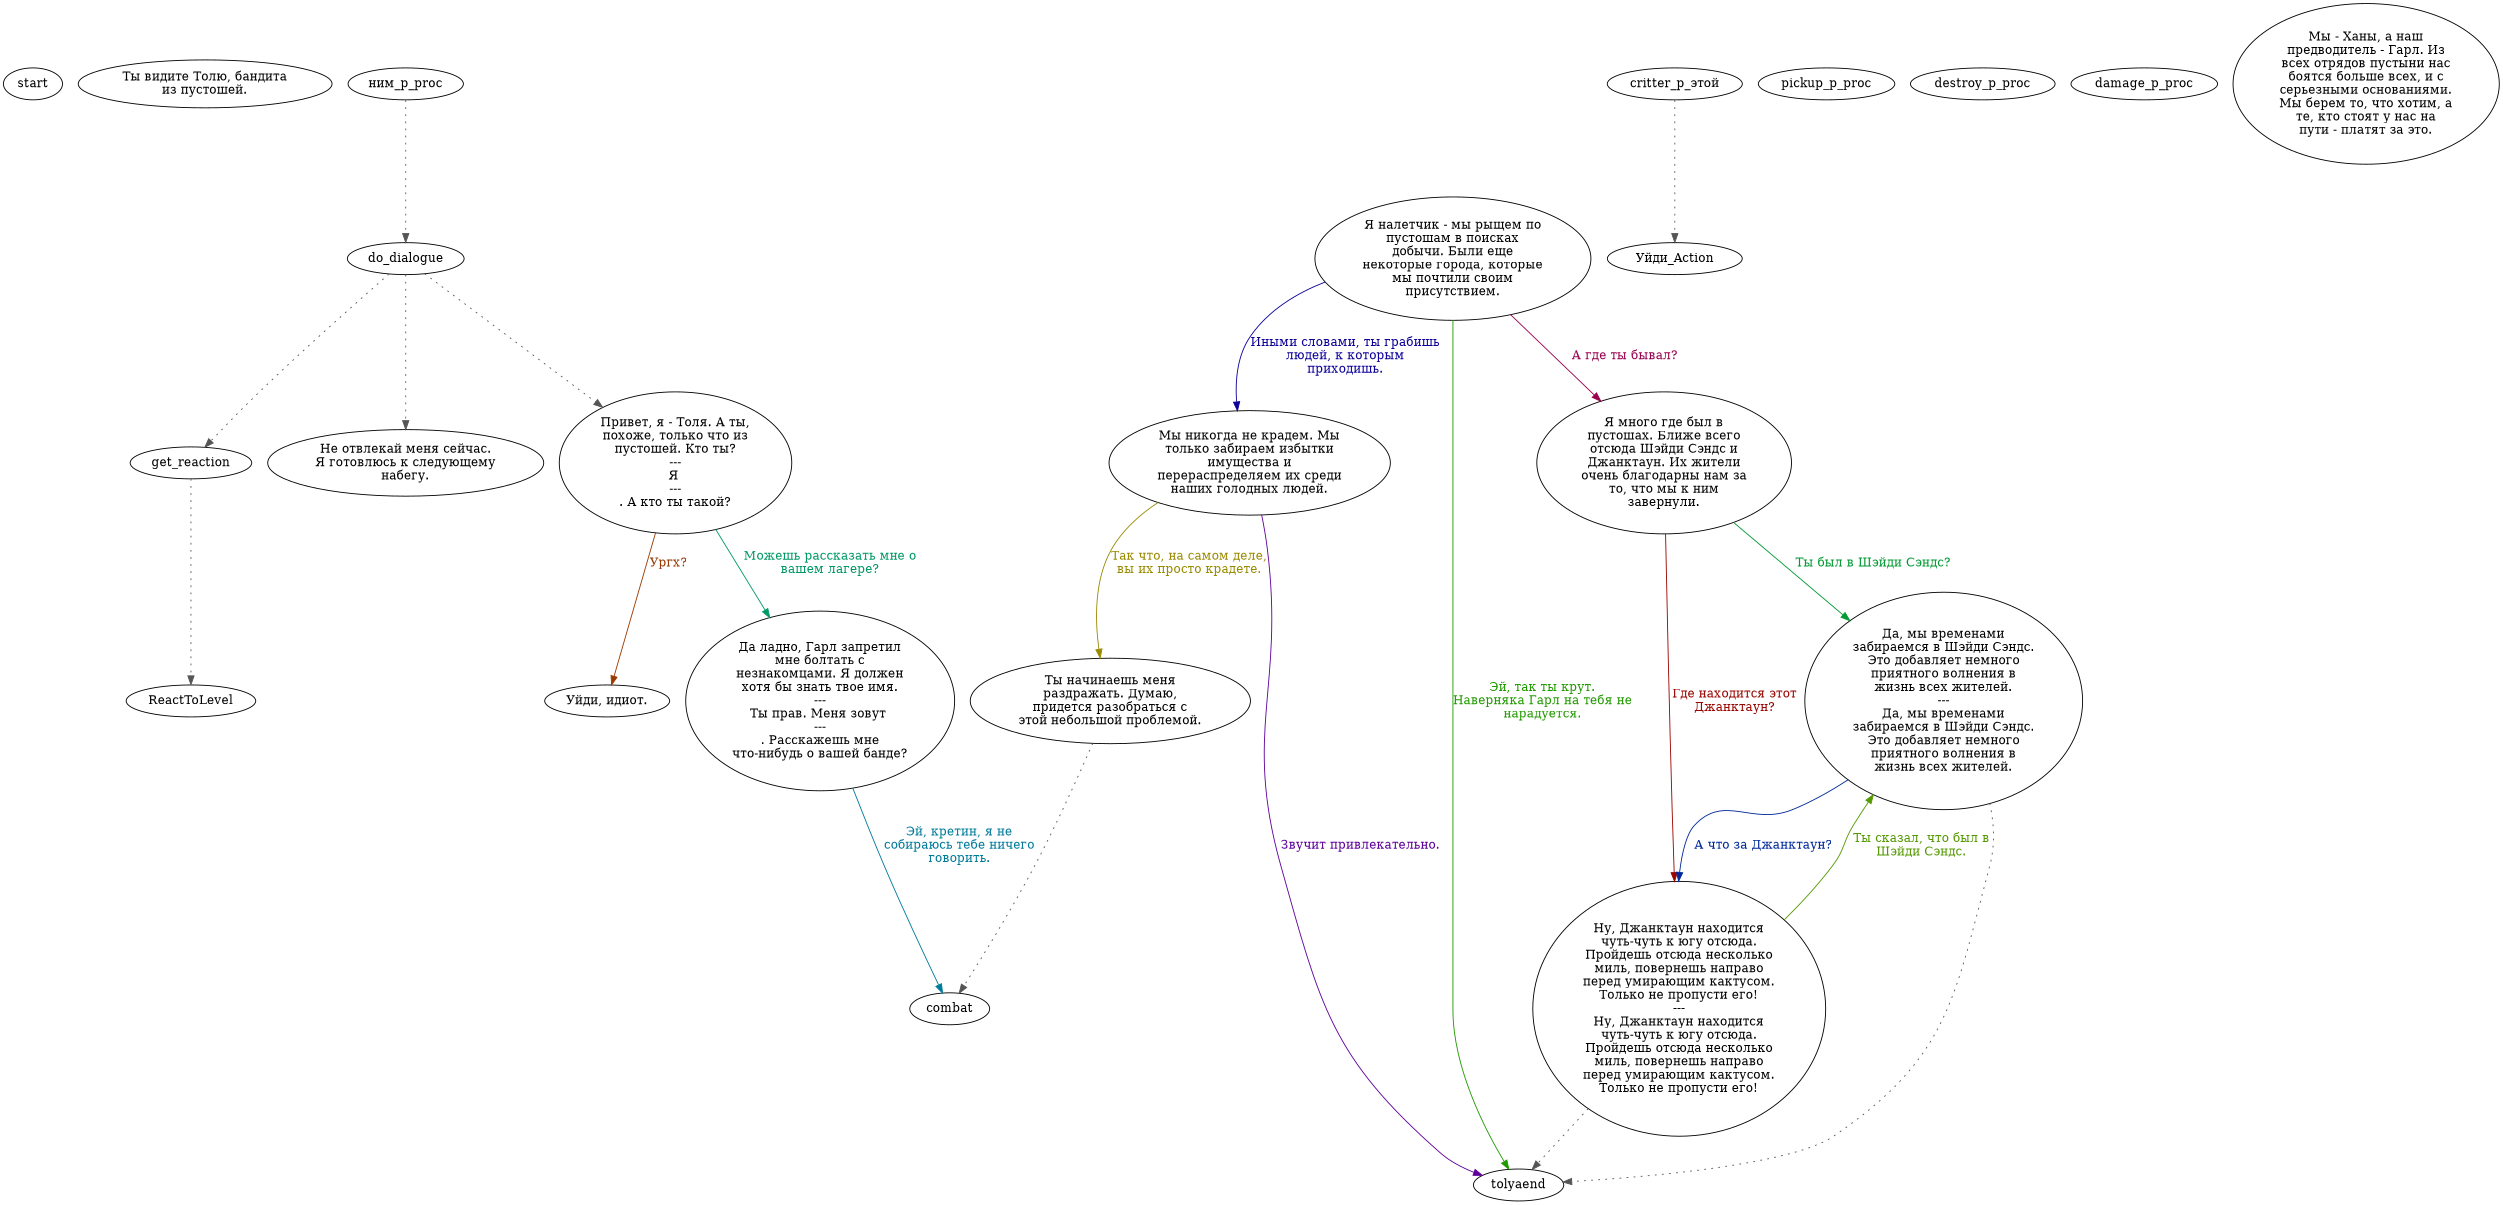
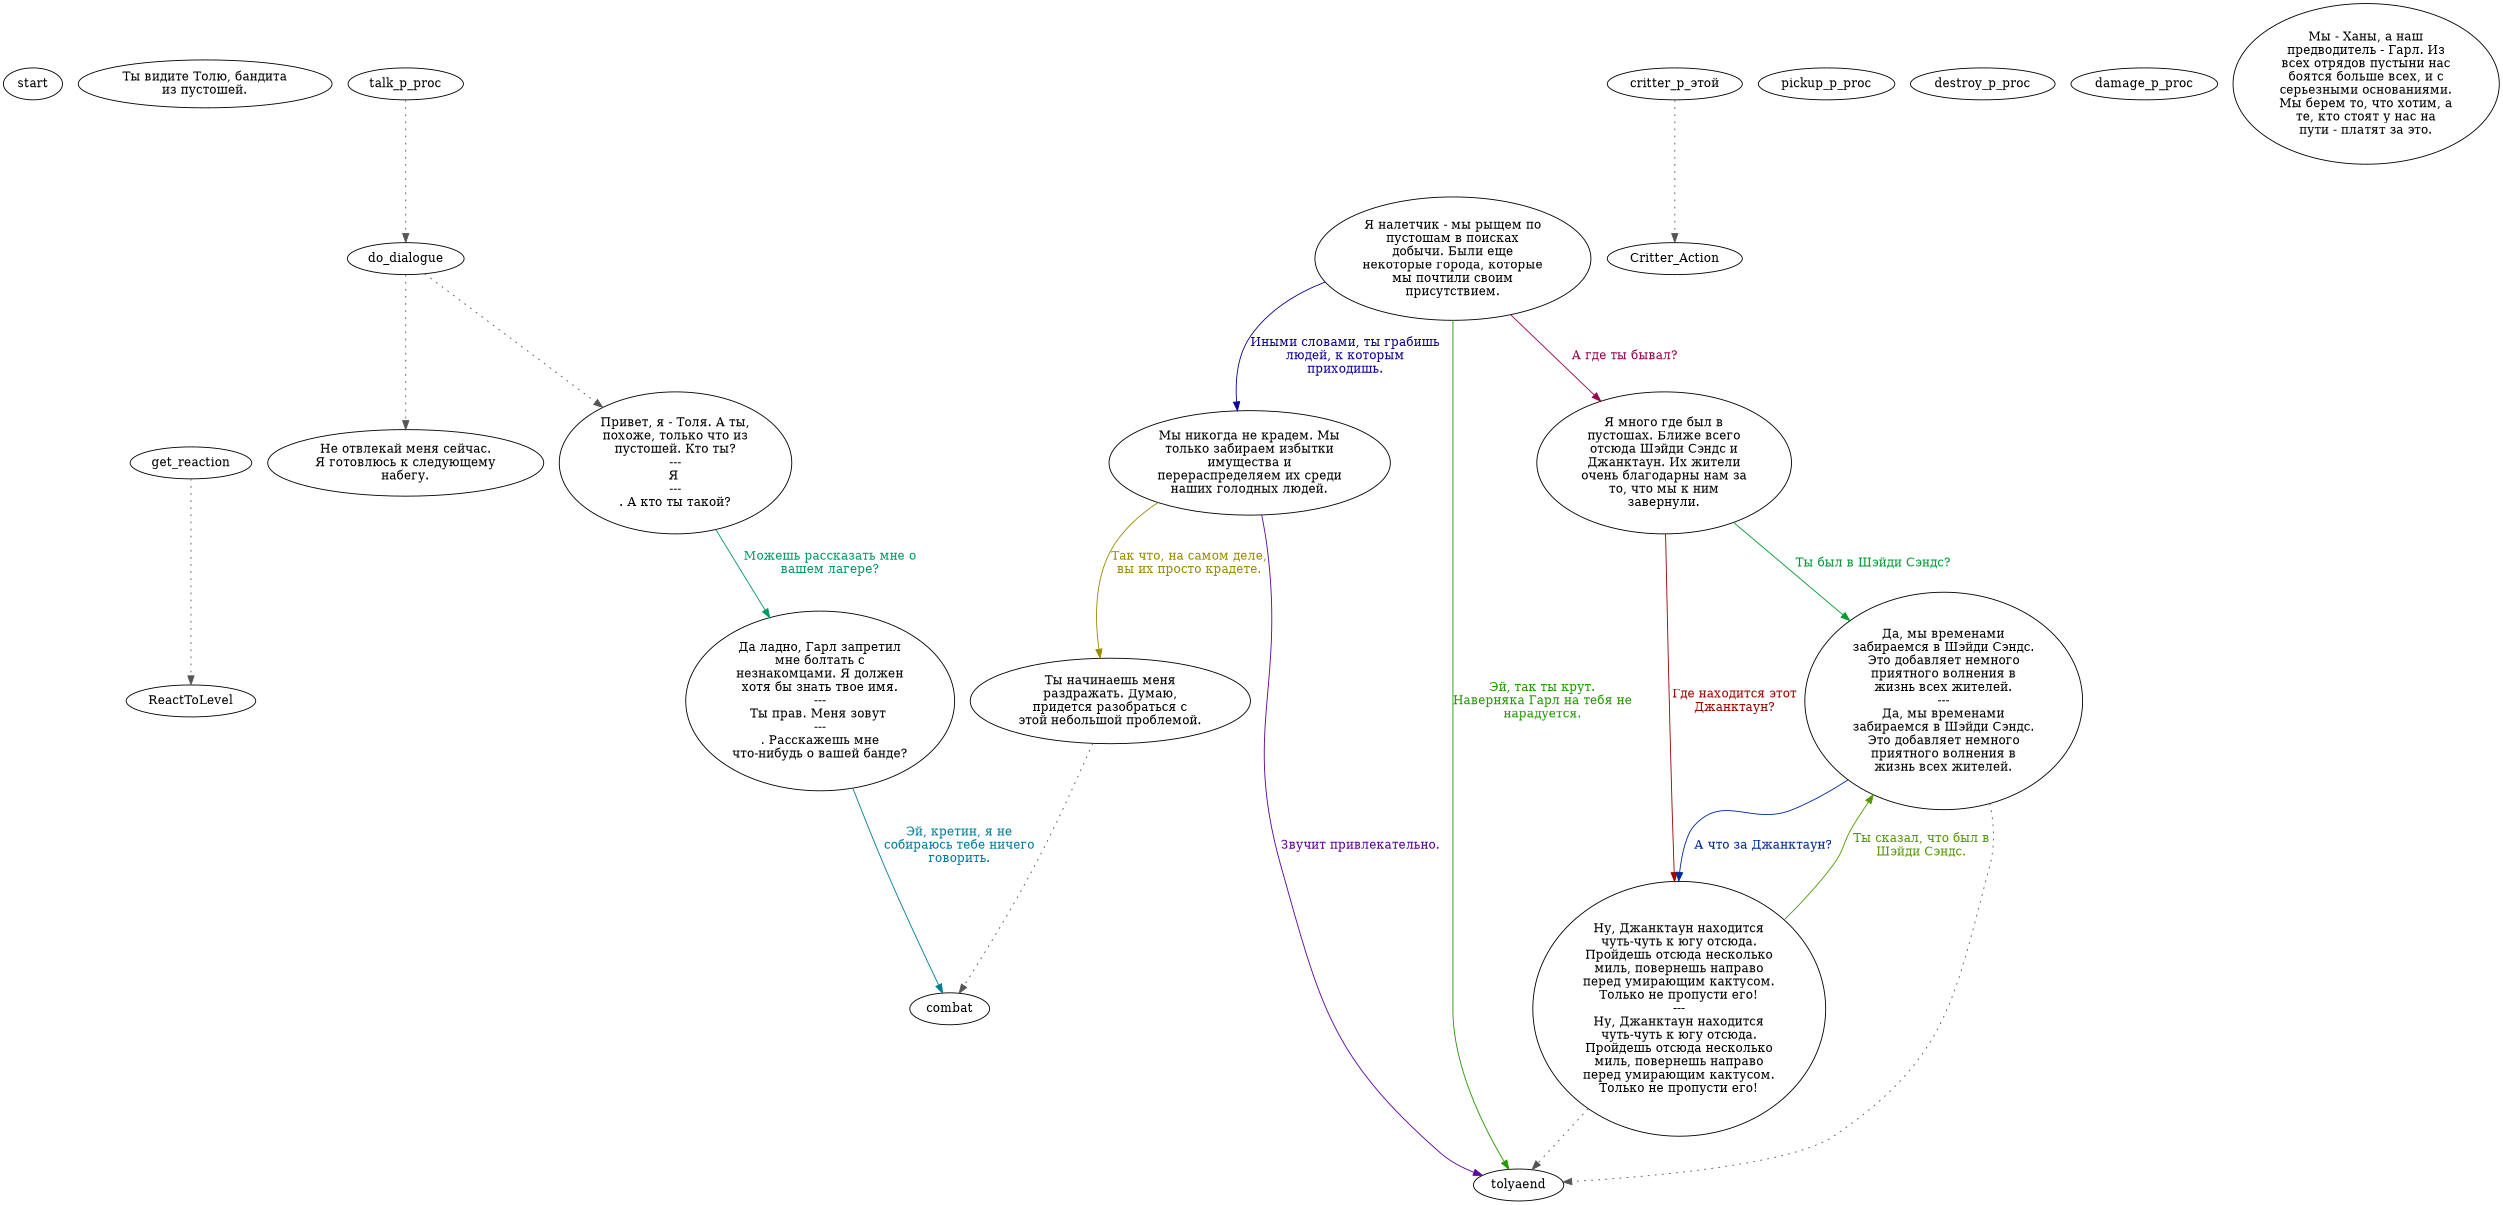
(406, 84) -> (406, 84)
(1675, 259) -> (1675, 259)
(298, 355) -> none
(607, 701) -> none
